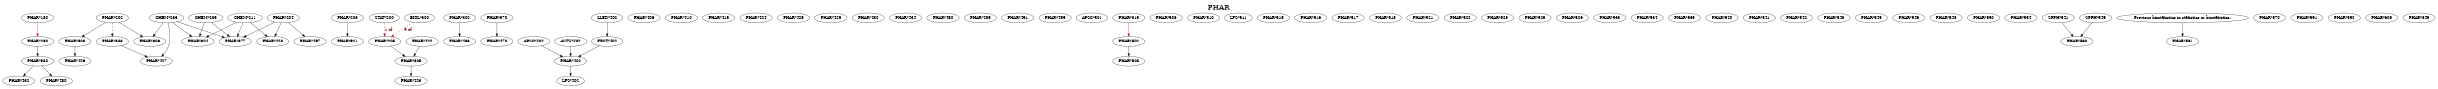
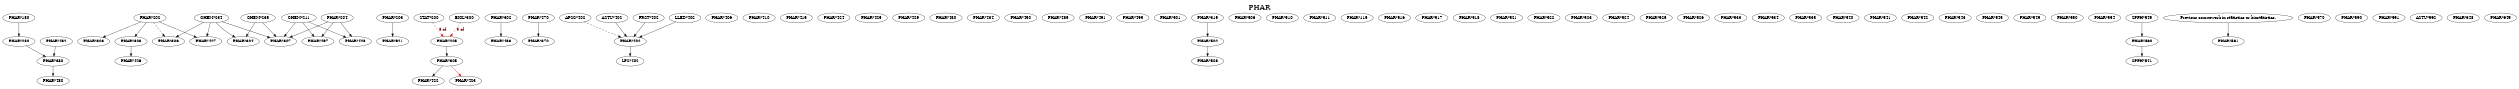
(167, 18) -> (211, 18)
(1092, 18) -> (1170, 18)
(1238, 18) -> (1320, 18)
(1273, 18) -> (1357, 18)
none -> (1619, 18)
(1909, 18) -> none
(1946, 18) -> none
none -> (2030, 18)
(2183, 18) -> (2228, 18)
(2344, 18) -> (2426, 18)
none -> (2352, 18)
(2382, 18) -> (2463, 18)
(38, 28) -> (19, 28)
(112, 28) -> (123, 29)
(497, 28) -> (538, 28)
(607, 28) -> (659, 29)
(1129, 28) -> (1208, 28)
(130, 29) -> (158, 29)
(223, 29) -> (307, 28)
(2067, 29) -> (2142, 50)
(389, 30) -> (443, 30)
(235, 41) -> (281, 41)
(417, 50) -> (438, 70)
(133, 51) -> (177, 29)
(551, 51) -> (601, 29)
(29, 70) -> (55, 50)
(411, 70) -> (455, 70)
